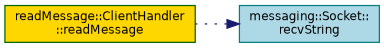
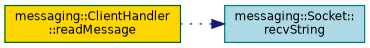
(100, 24) -> (93, 24)
